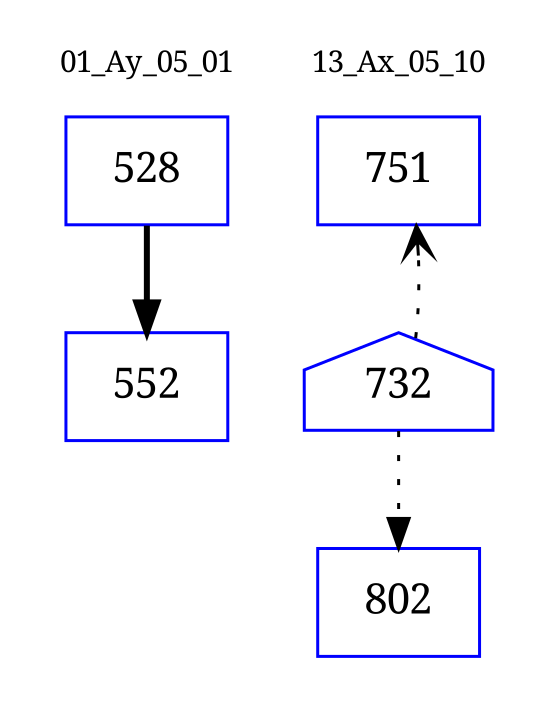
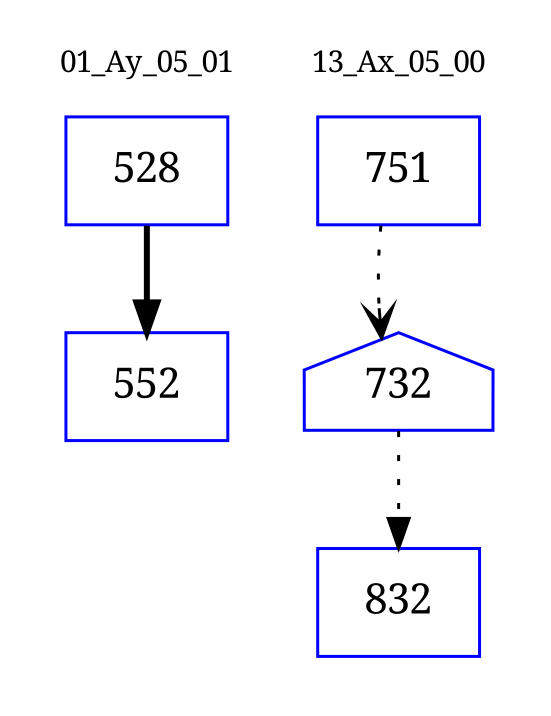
(399, 64) -> (399, 64)
(419, 297) -> (379, 267)
(399, 602) -> (399, 602)
